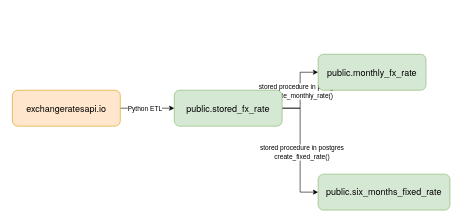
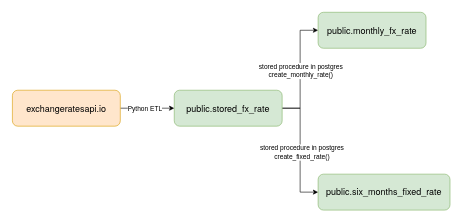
(372, 72) -> (372, 30)
